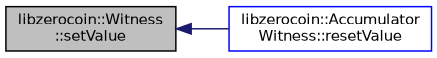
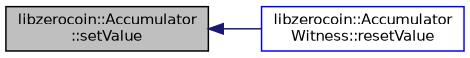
(91, 29) -> (107, 29)
